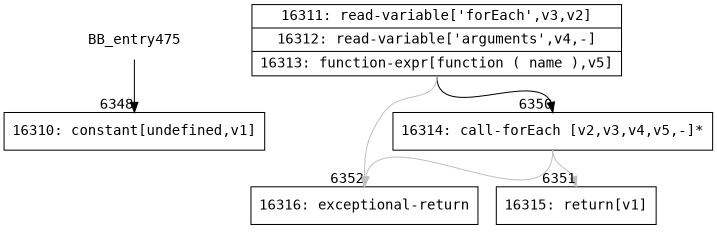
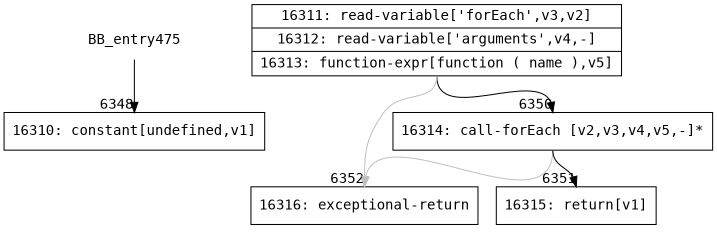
(560, 165) -> (560, 165)
